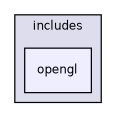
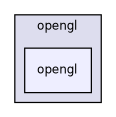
(58, 27) -> (58, 27)
